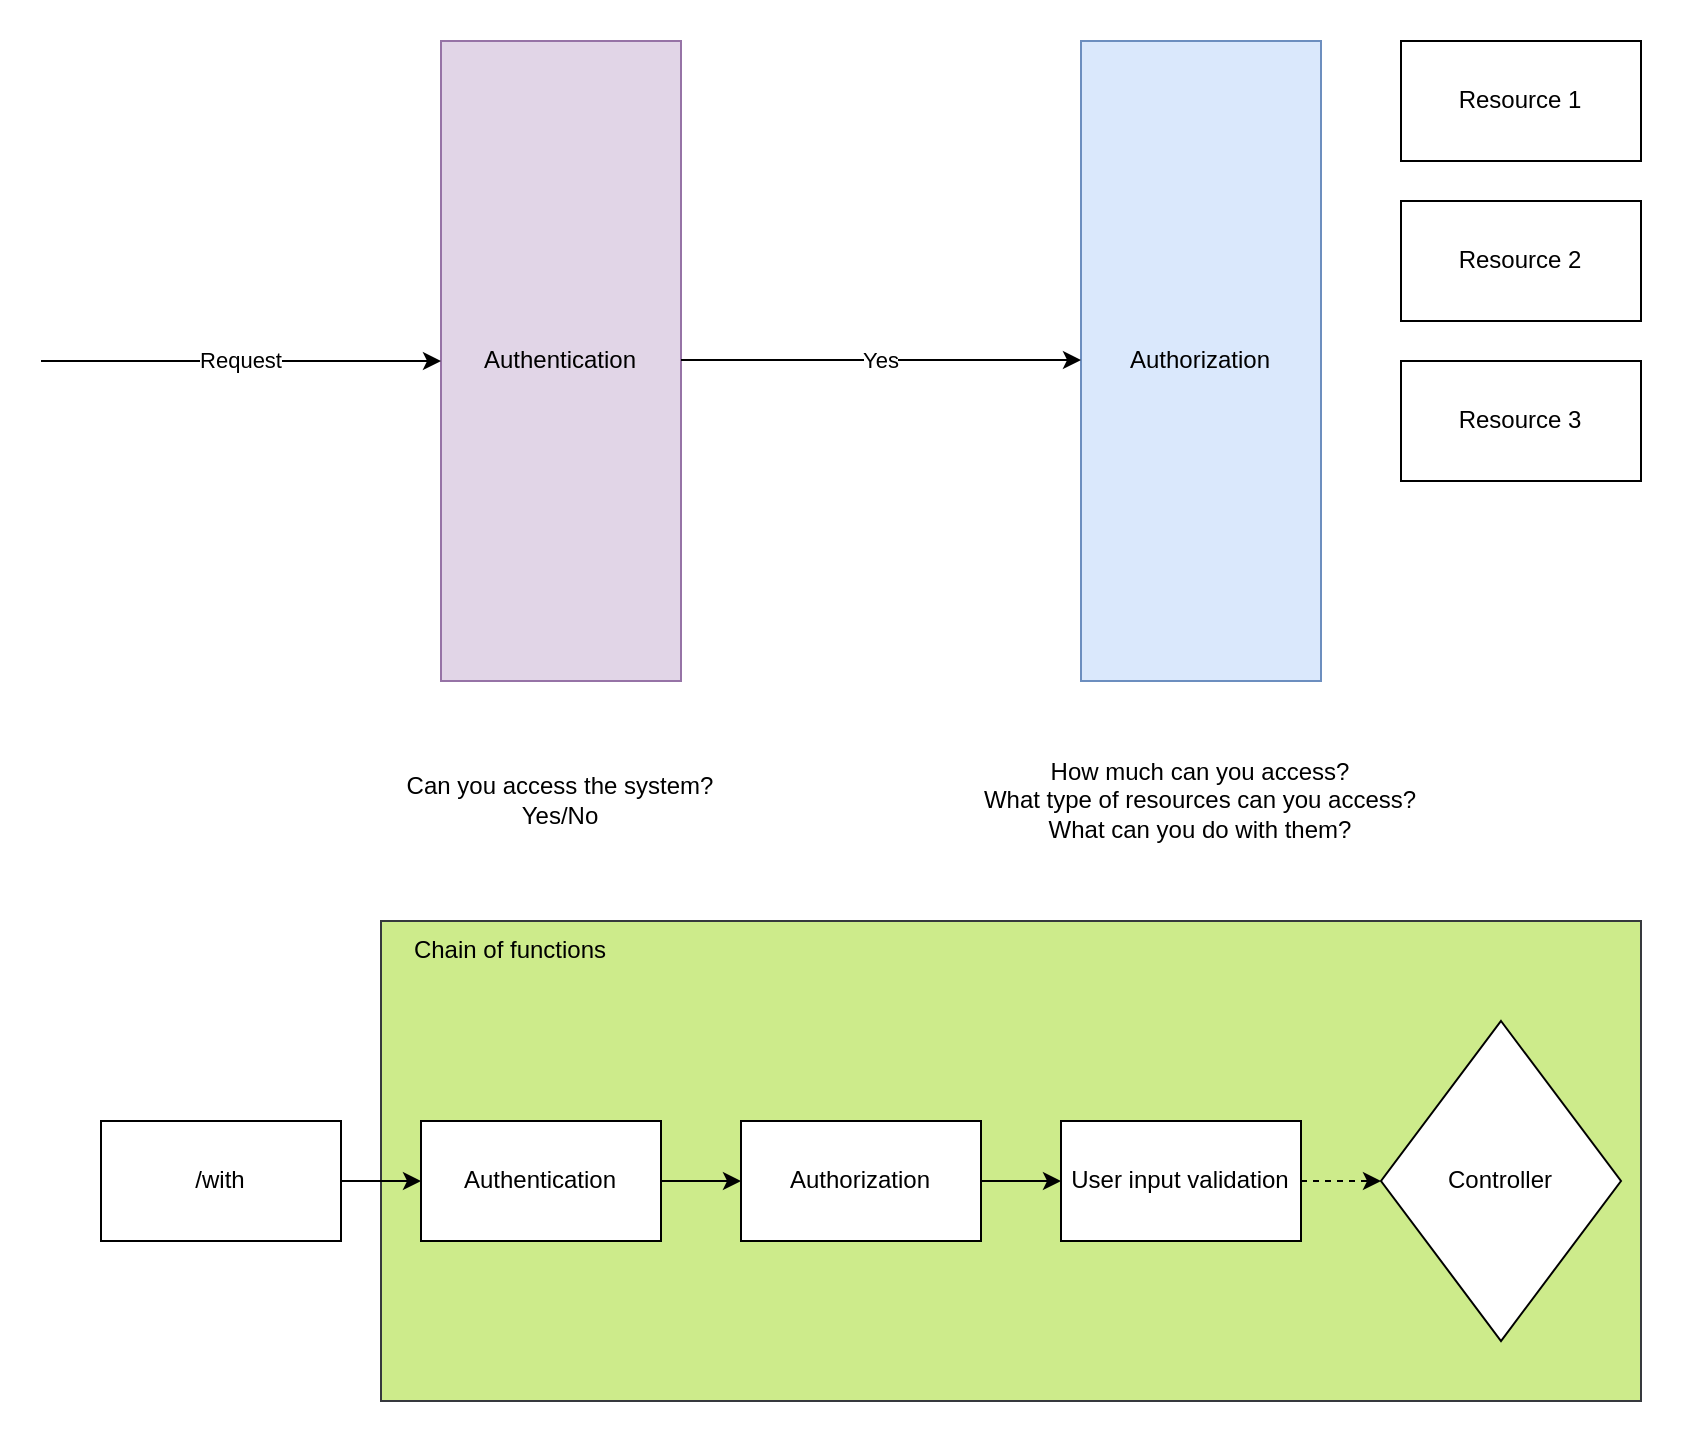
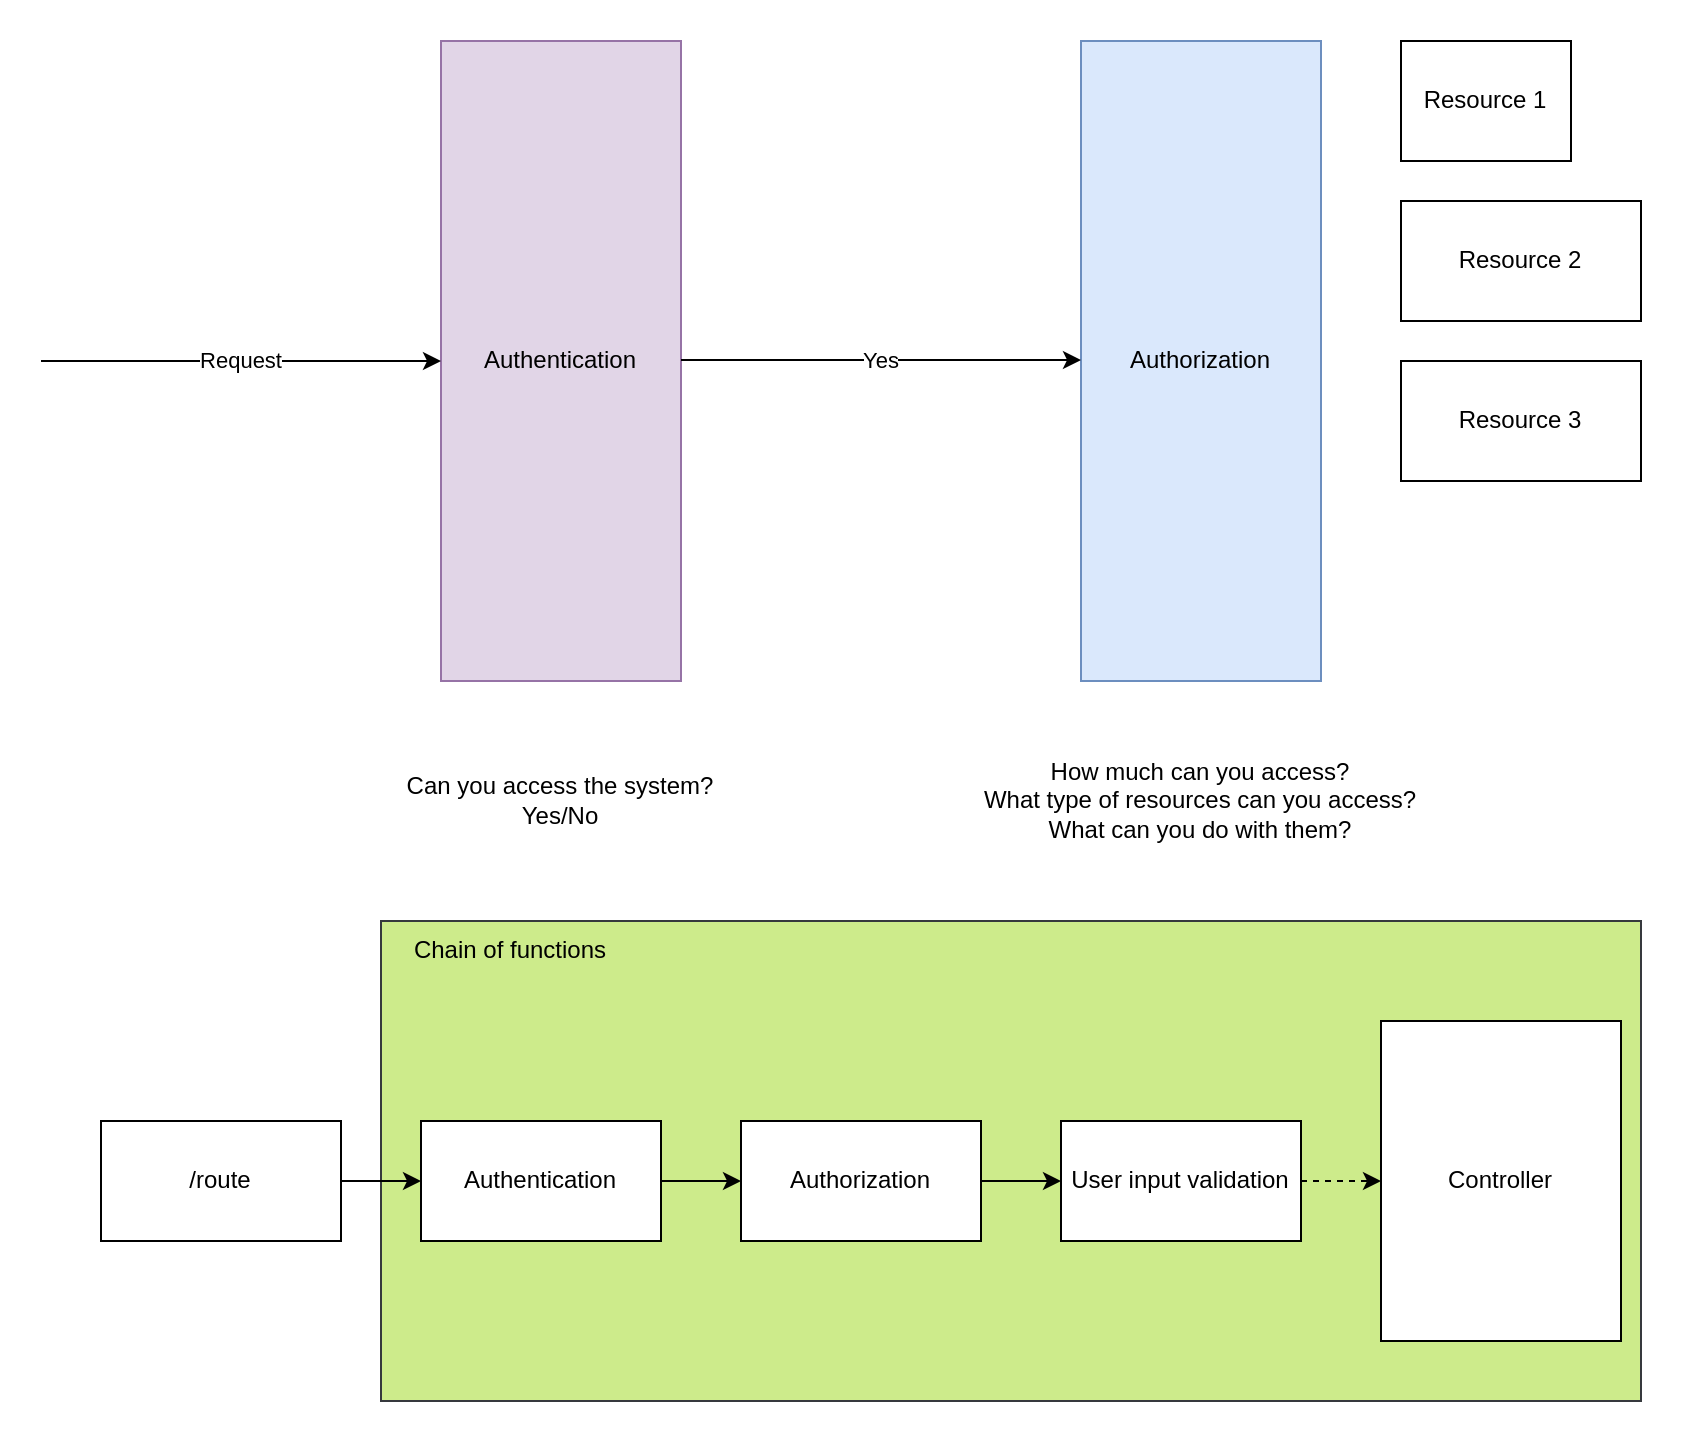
(1521, 101) -> (1486, 101)
(221, 1181) -> (221, 1181)
(1501, 1181) -> (1501, 1181)
